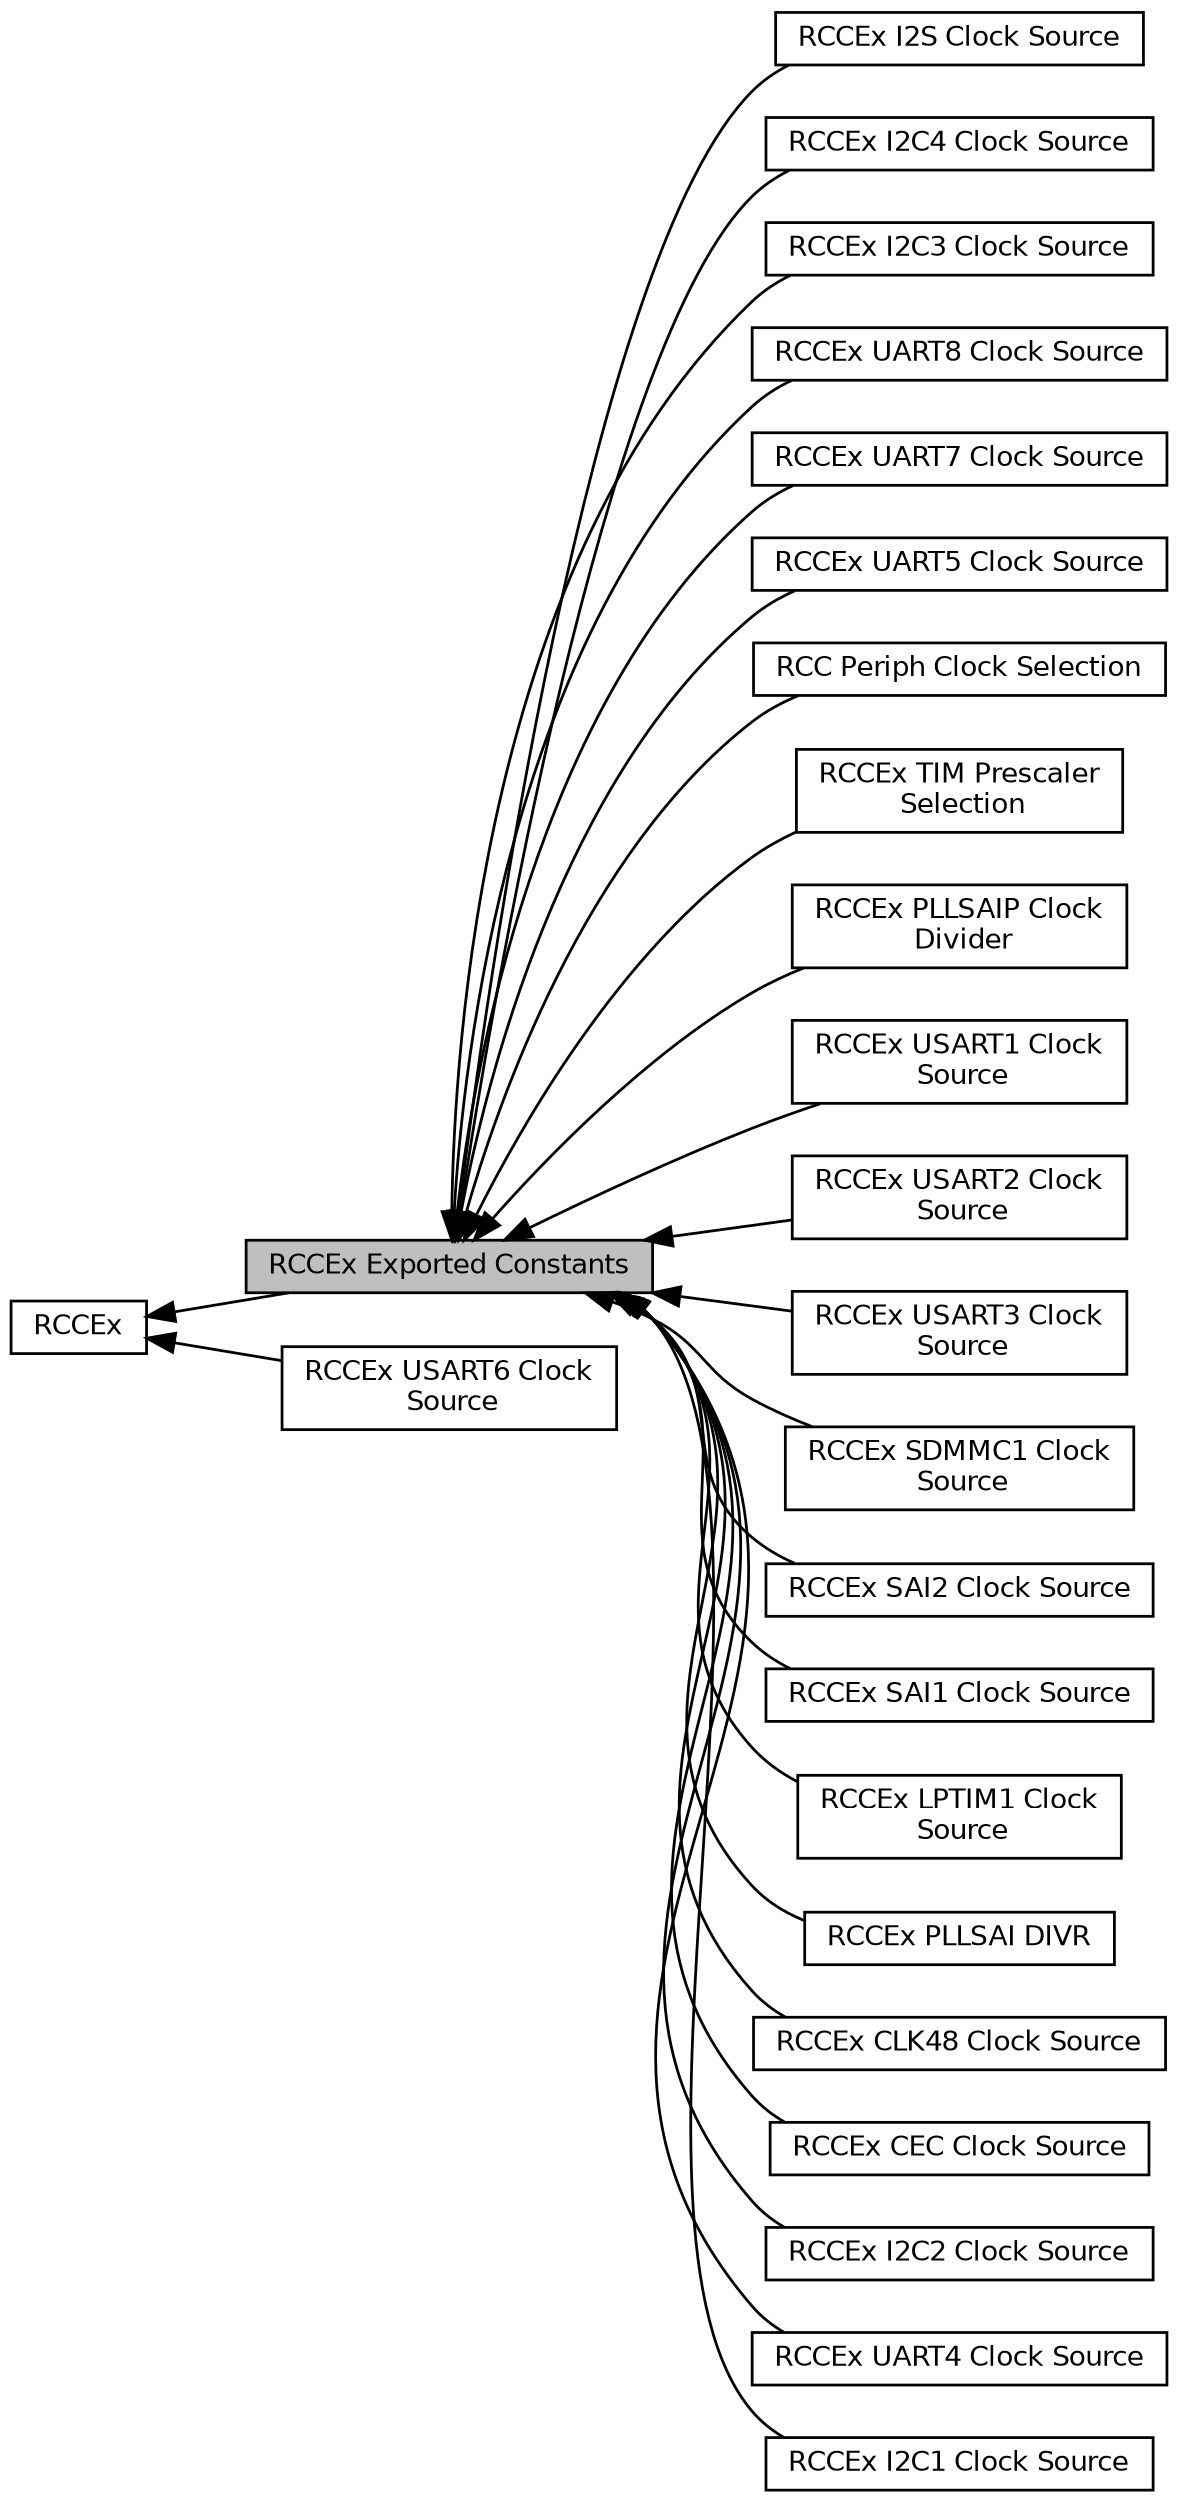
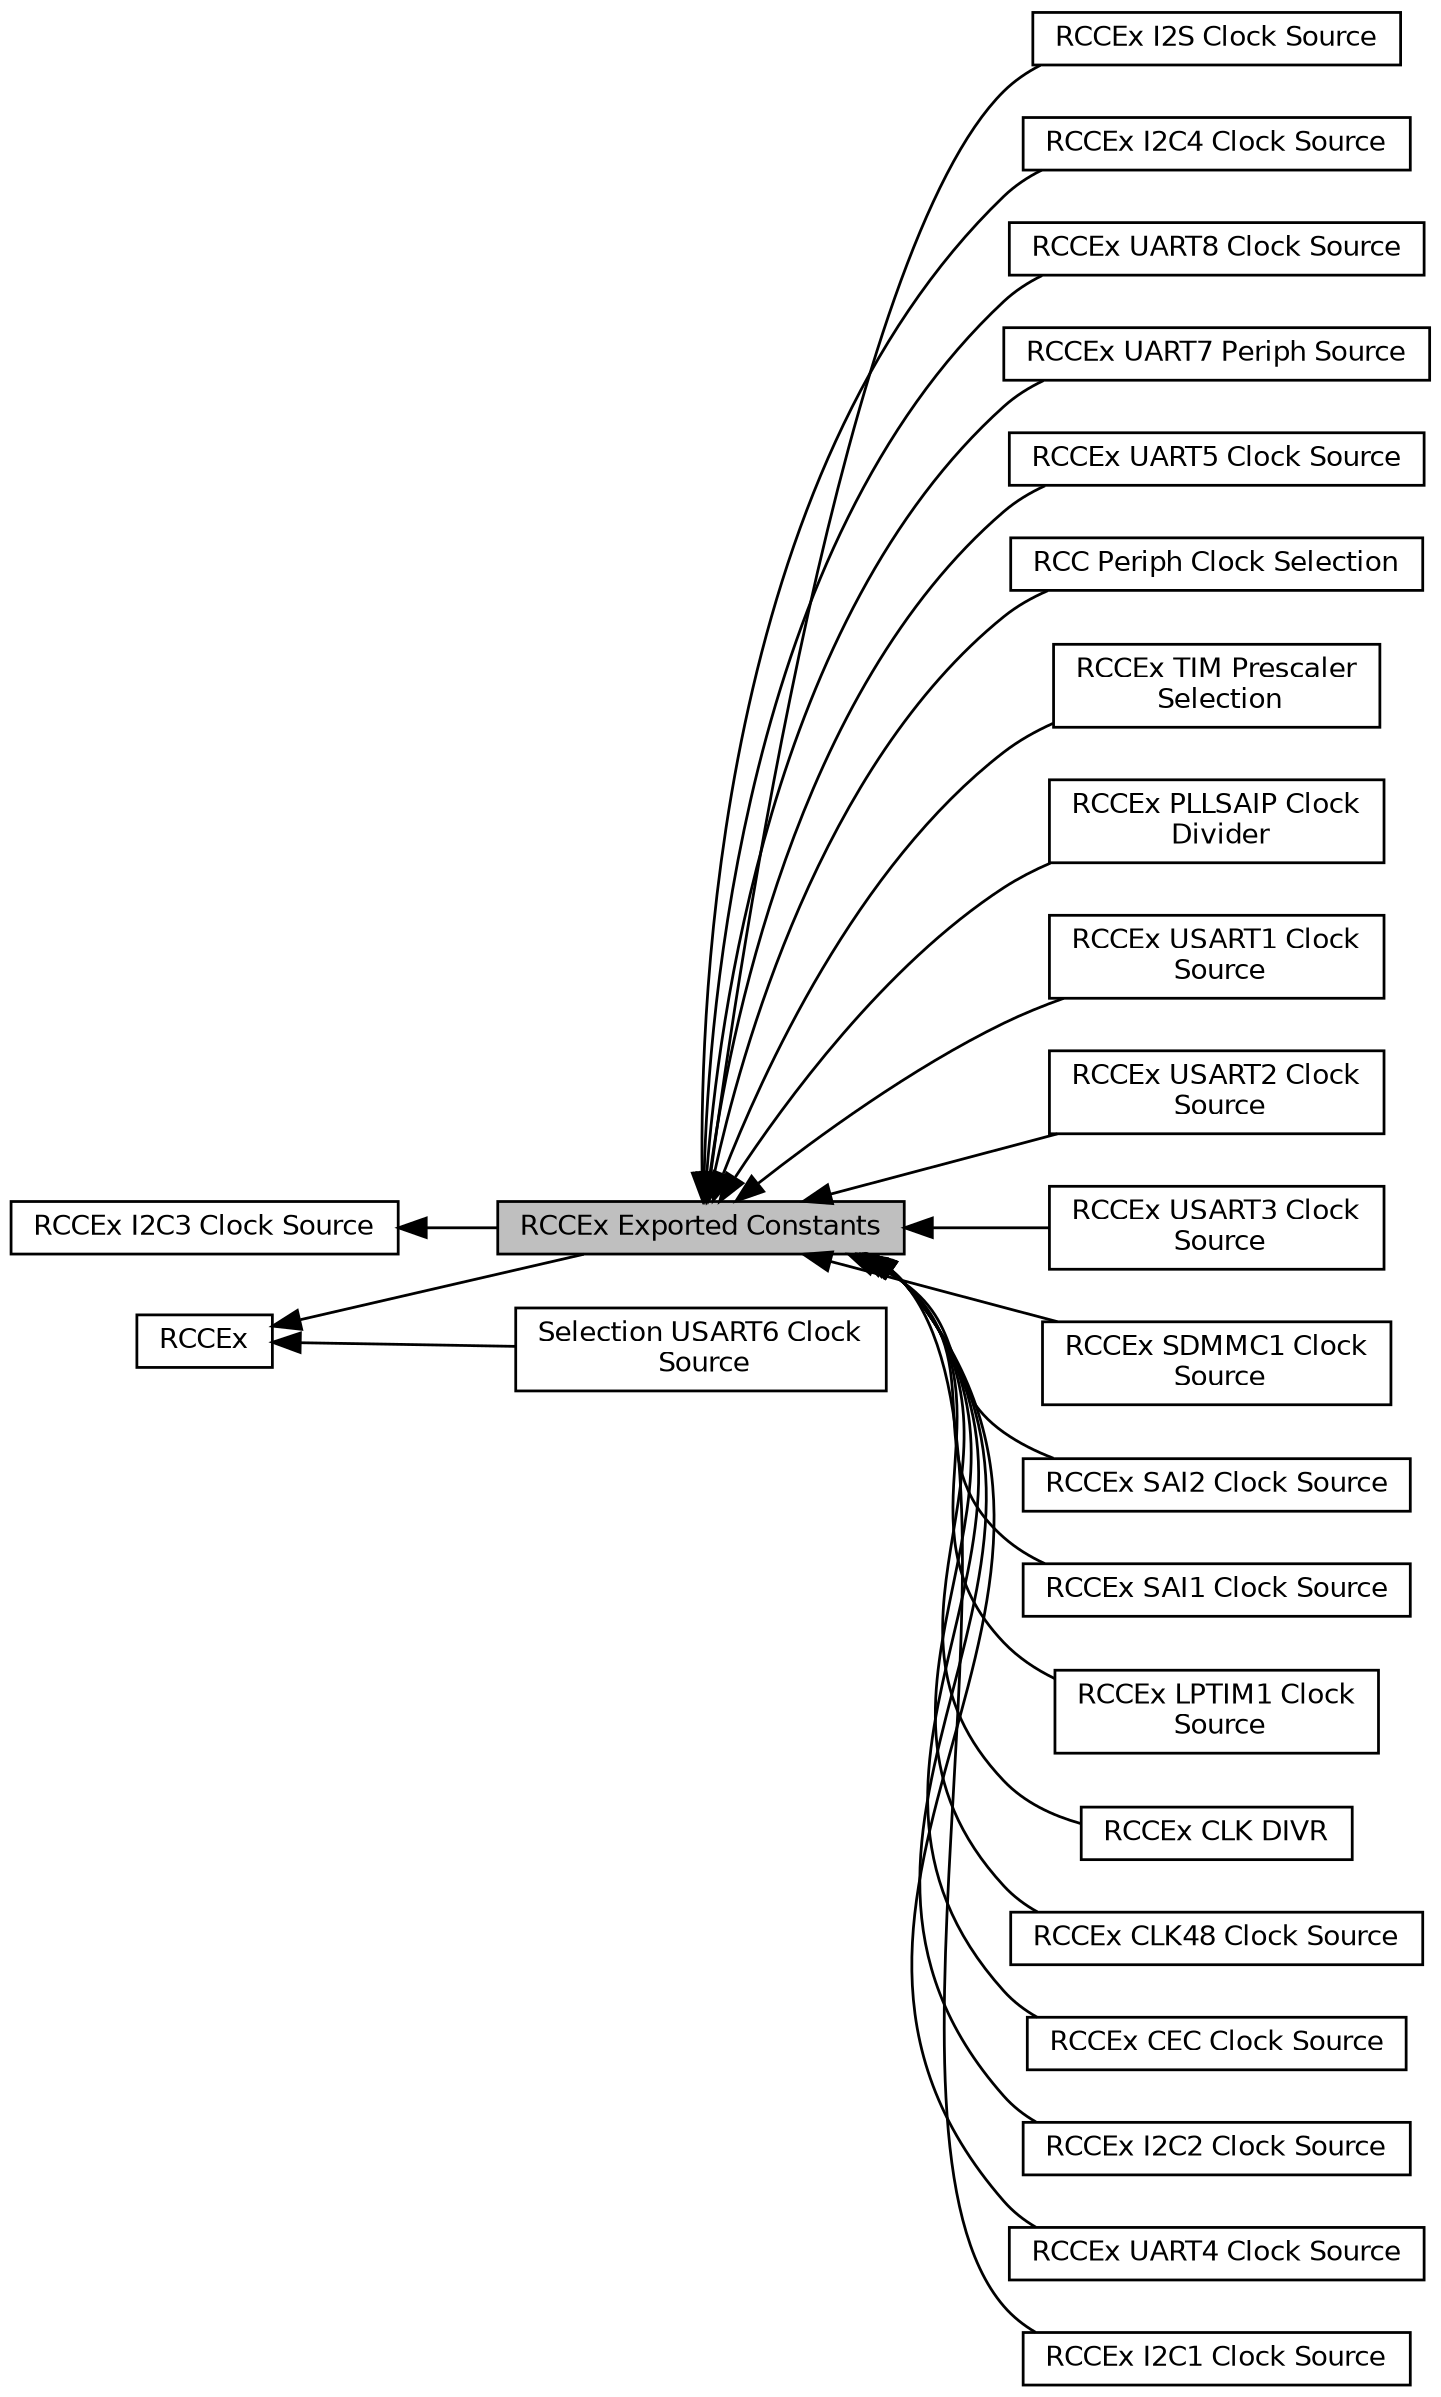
(960, 459) -> (1217, 354)
(513, 754) -> (462, 1228)
(449, 1388) -> (701, 1349)
(960, 1938) -> (1217, 1833)
